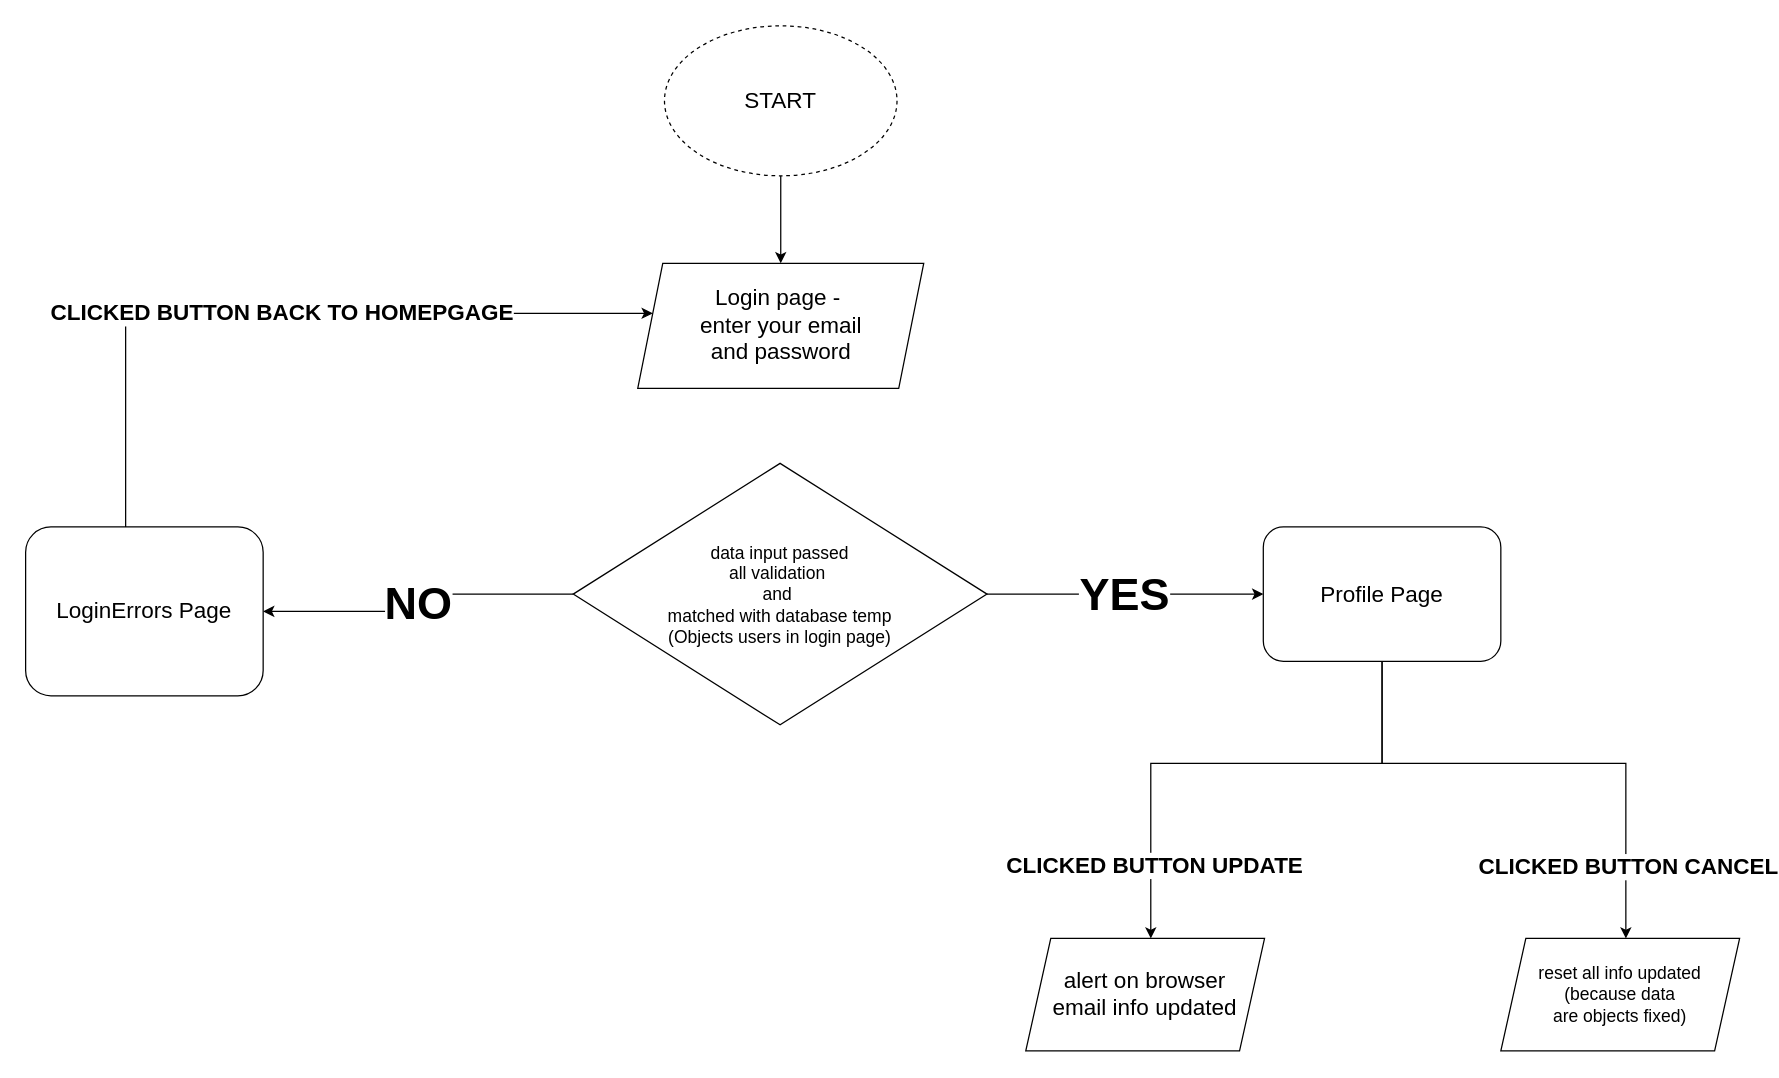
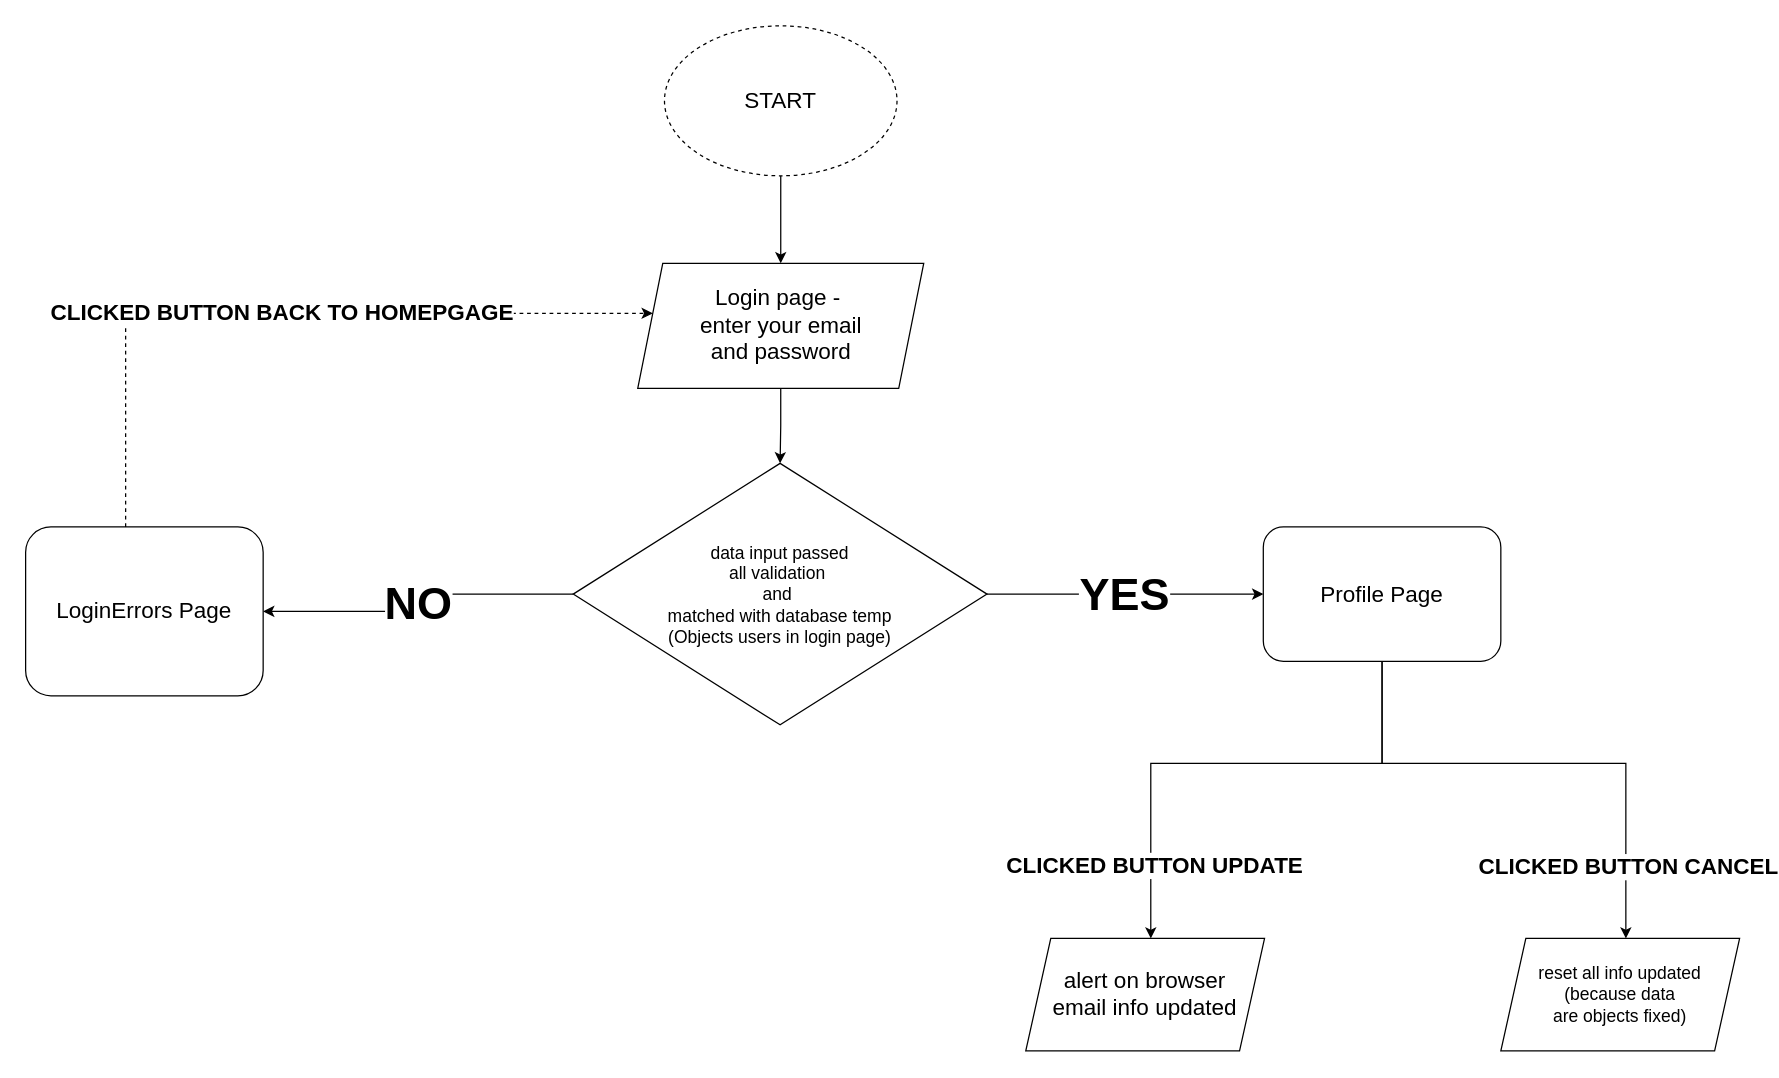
none -> (781, 422)
(126, 424) -> (126, 424)
